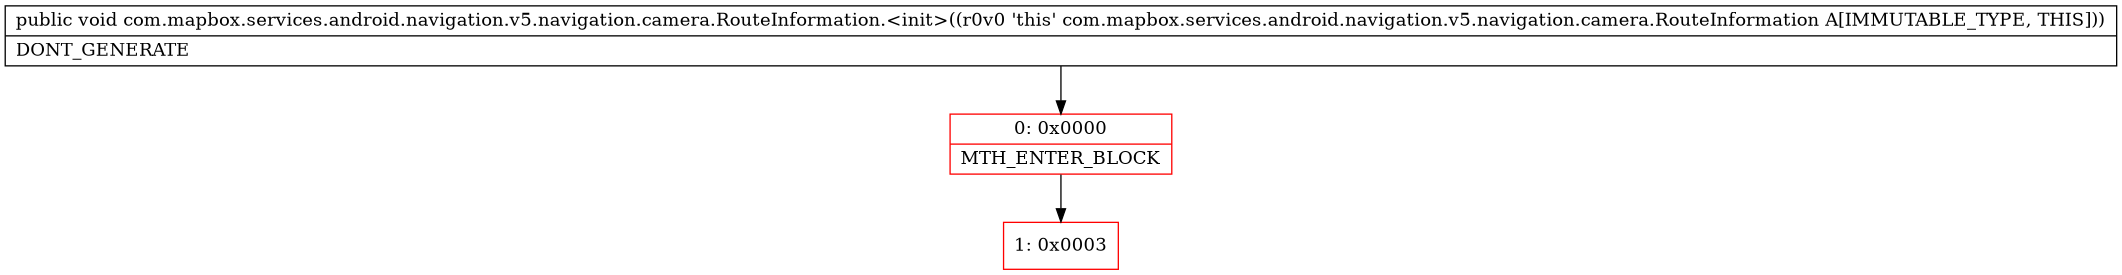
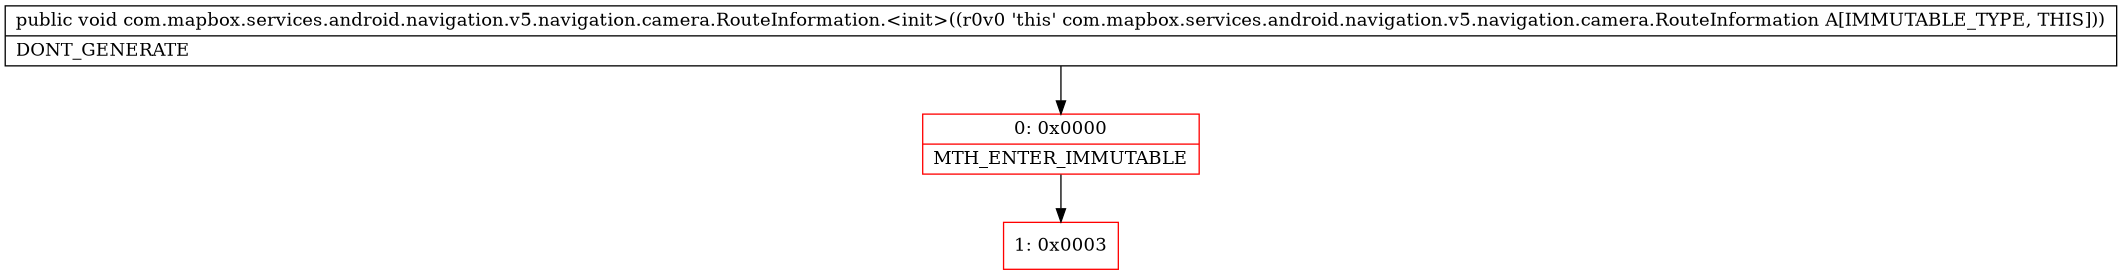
(1061, 158) -> (1061, 158)
